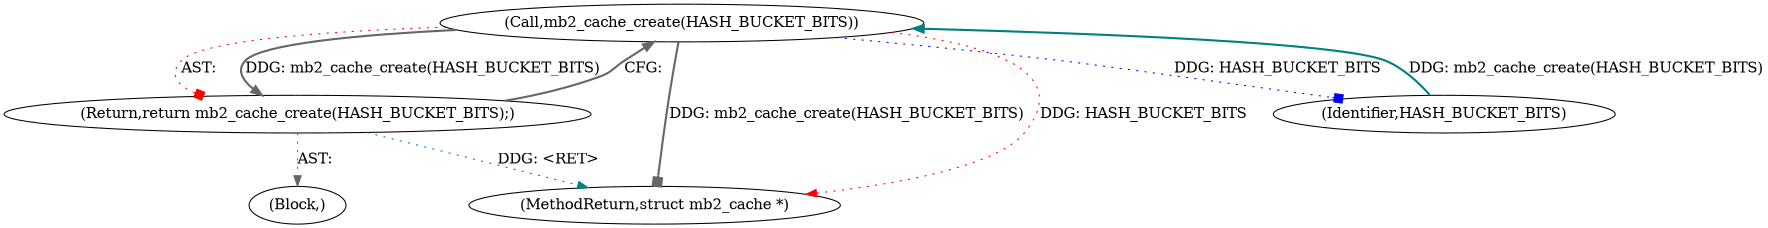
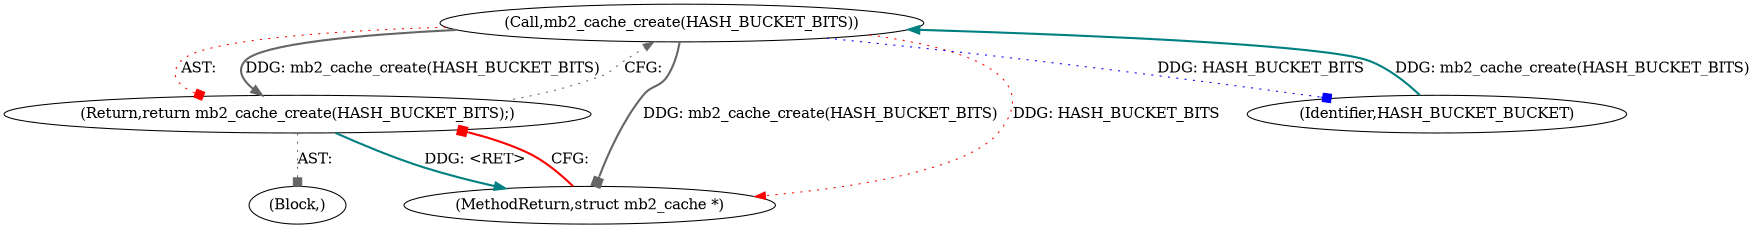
(579, 84) -> (579, 84)
(1444, 114) -> (1437, 114)
none -> (525, 151)
(298, 154) -> (298, 154)
(473, 159) -> (414, 164)
